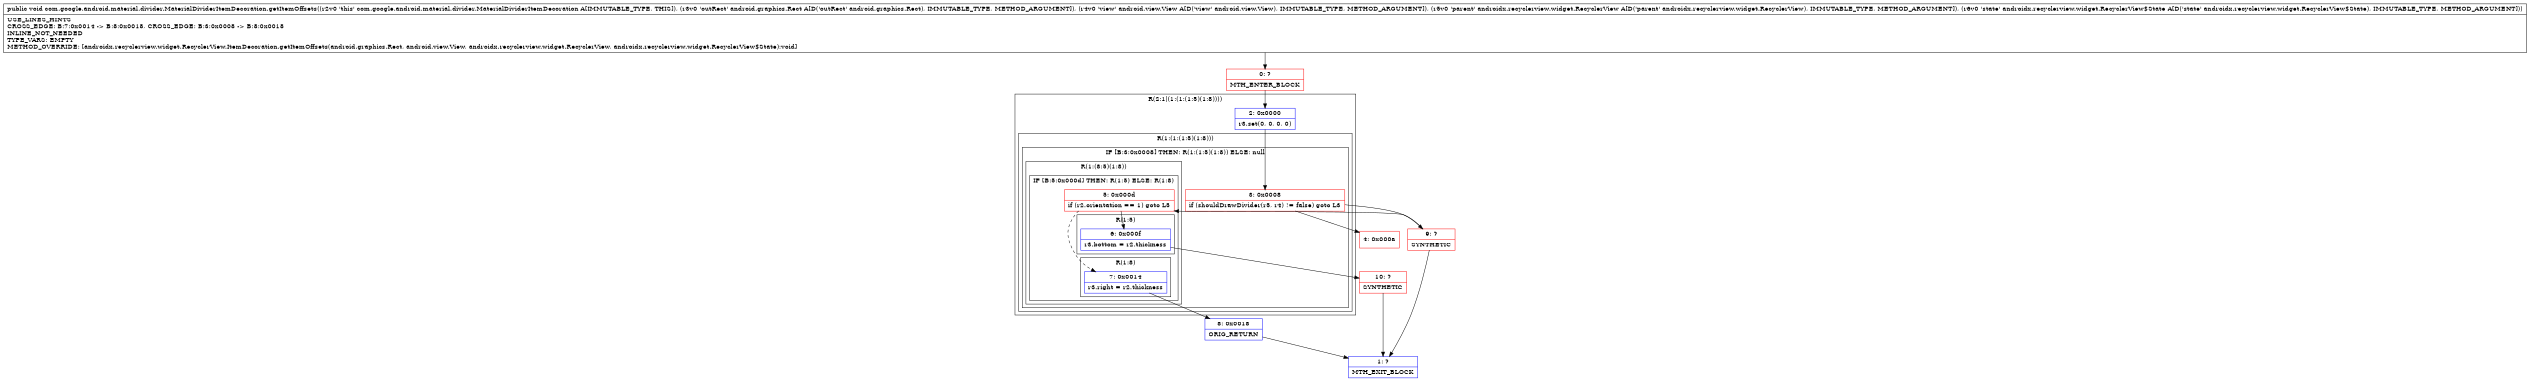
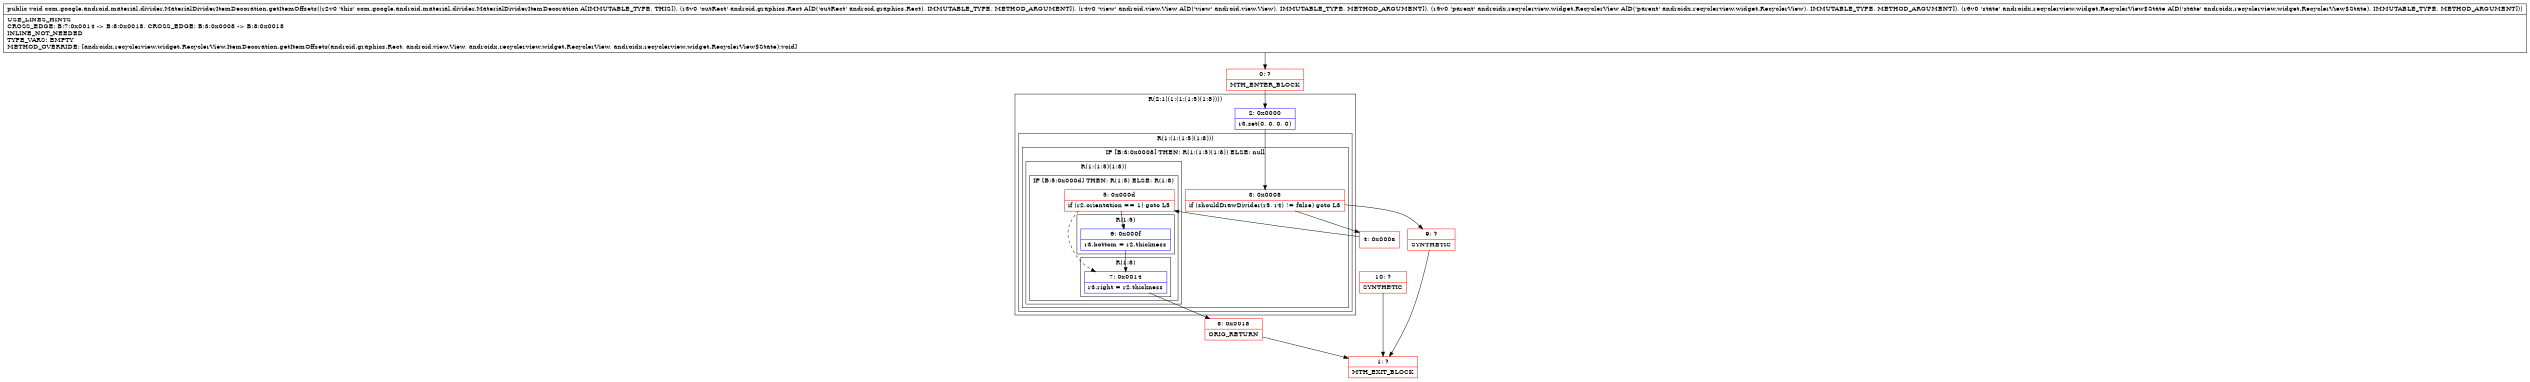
(1104, 167) -> (1104, 167)
(1310, 212) -> (1269, 225)
(1263, 262) -> (1126, 260)
(1234, 329) -> (1234, 329)
(1383, 367) -> (1383, 367)
